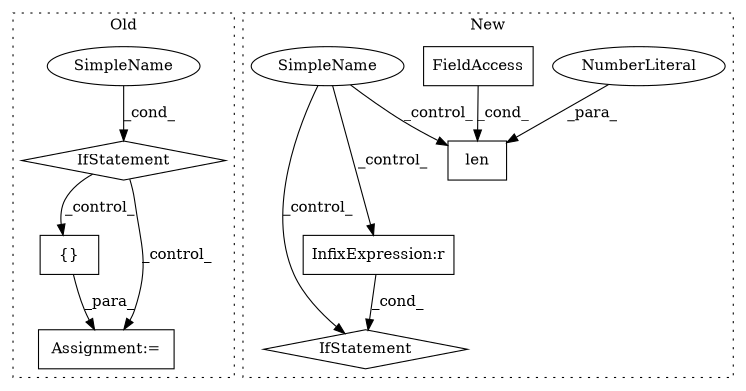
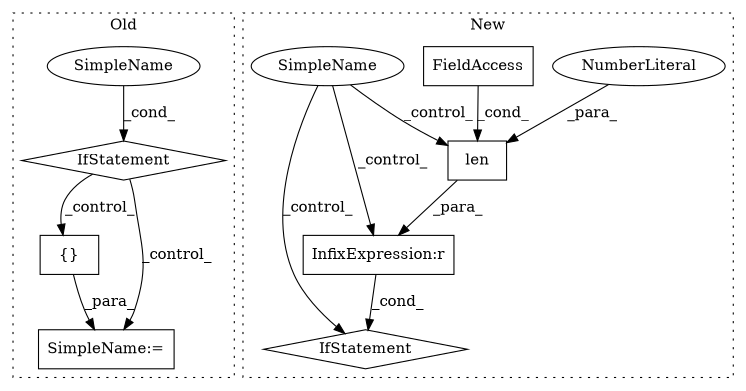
none -> (432, 204)
(106, 349) -> (106, 349)
